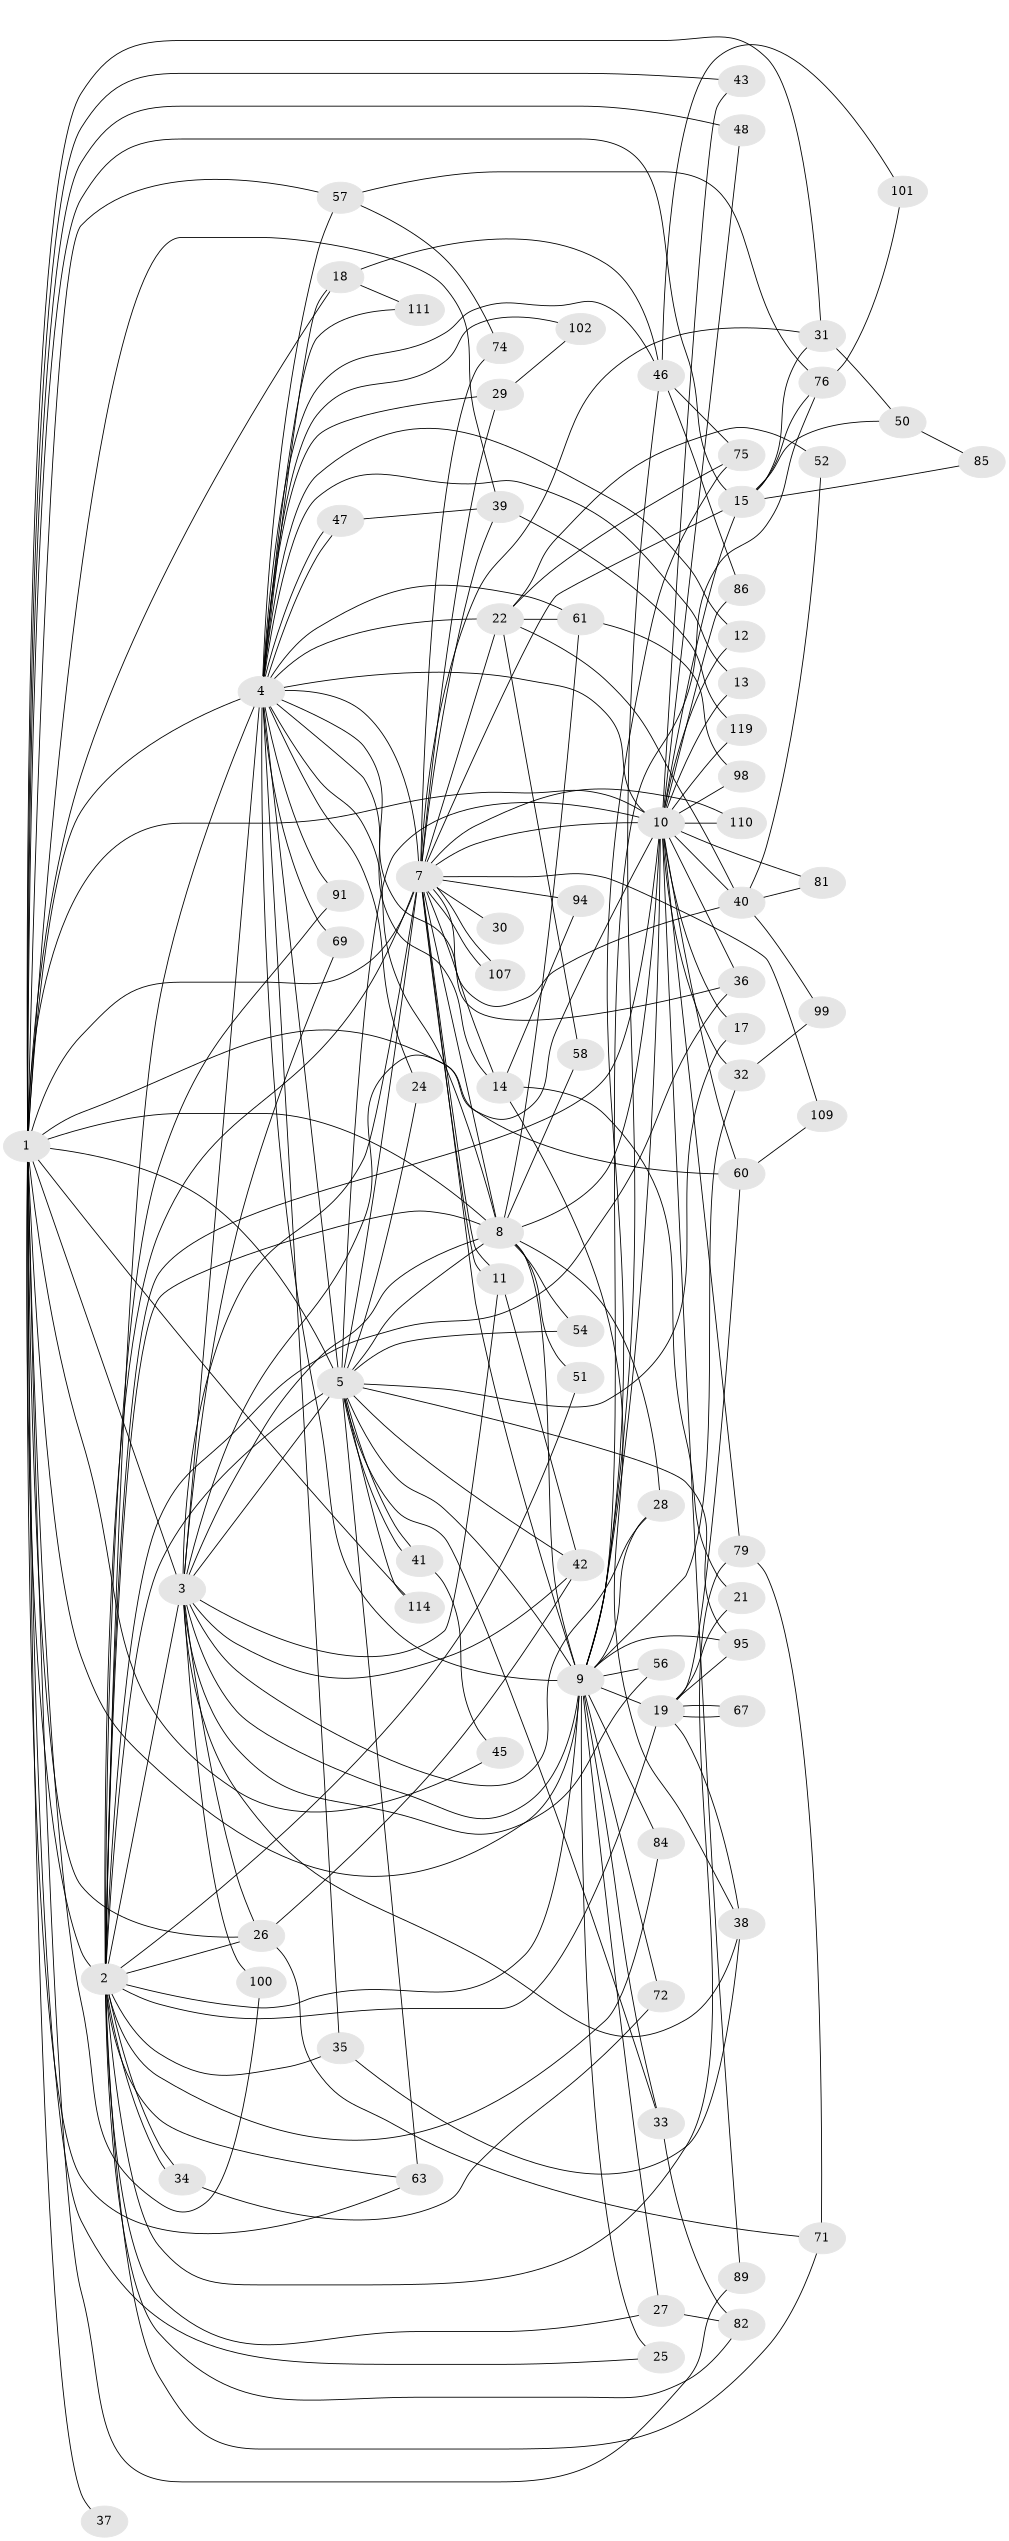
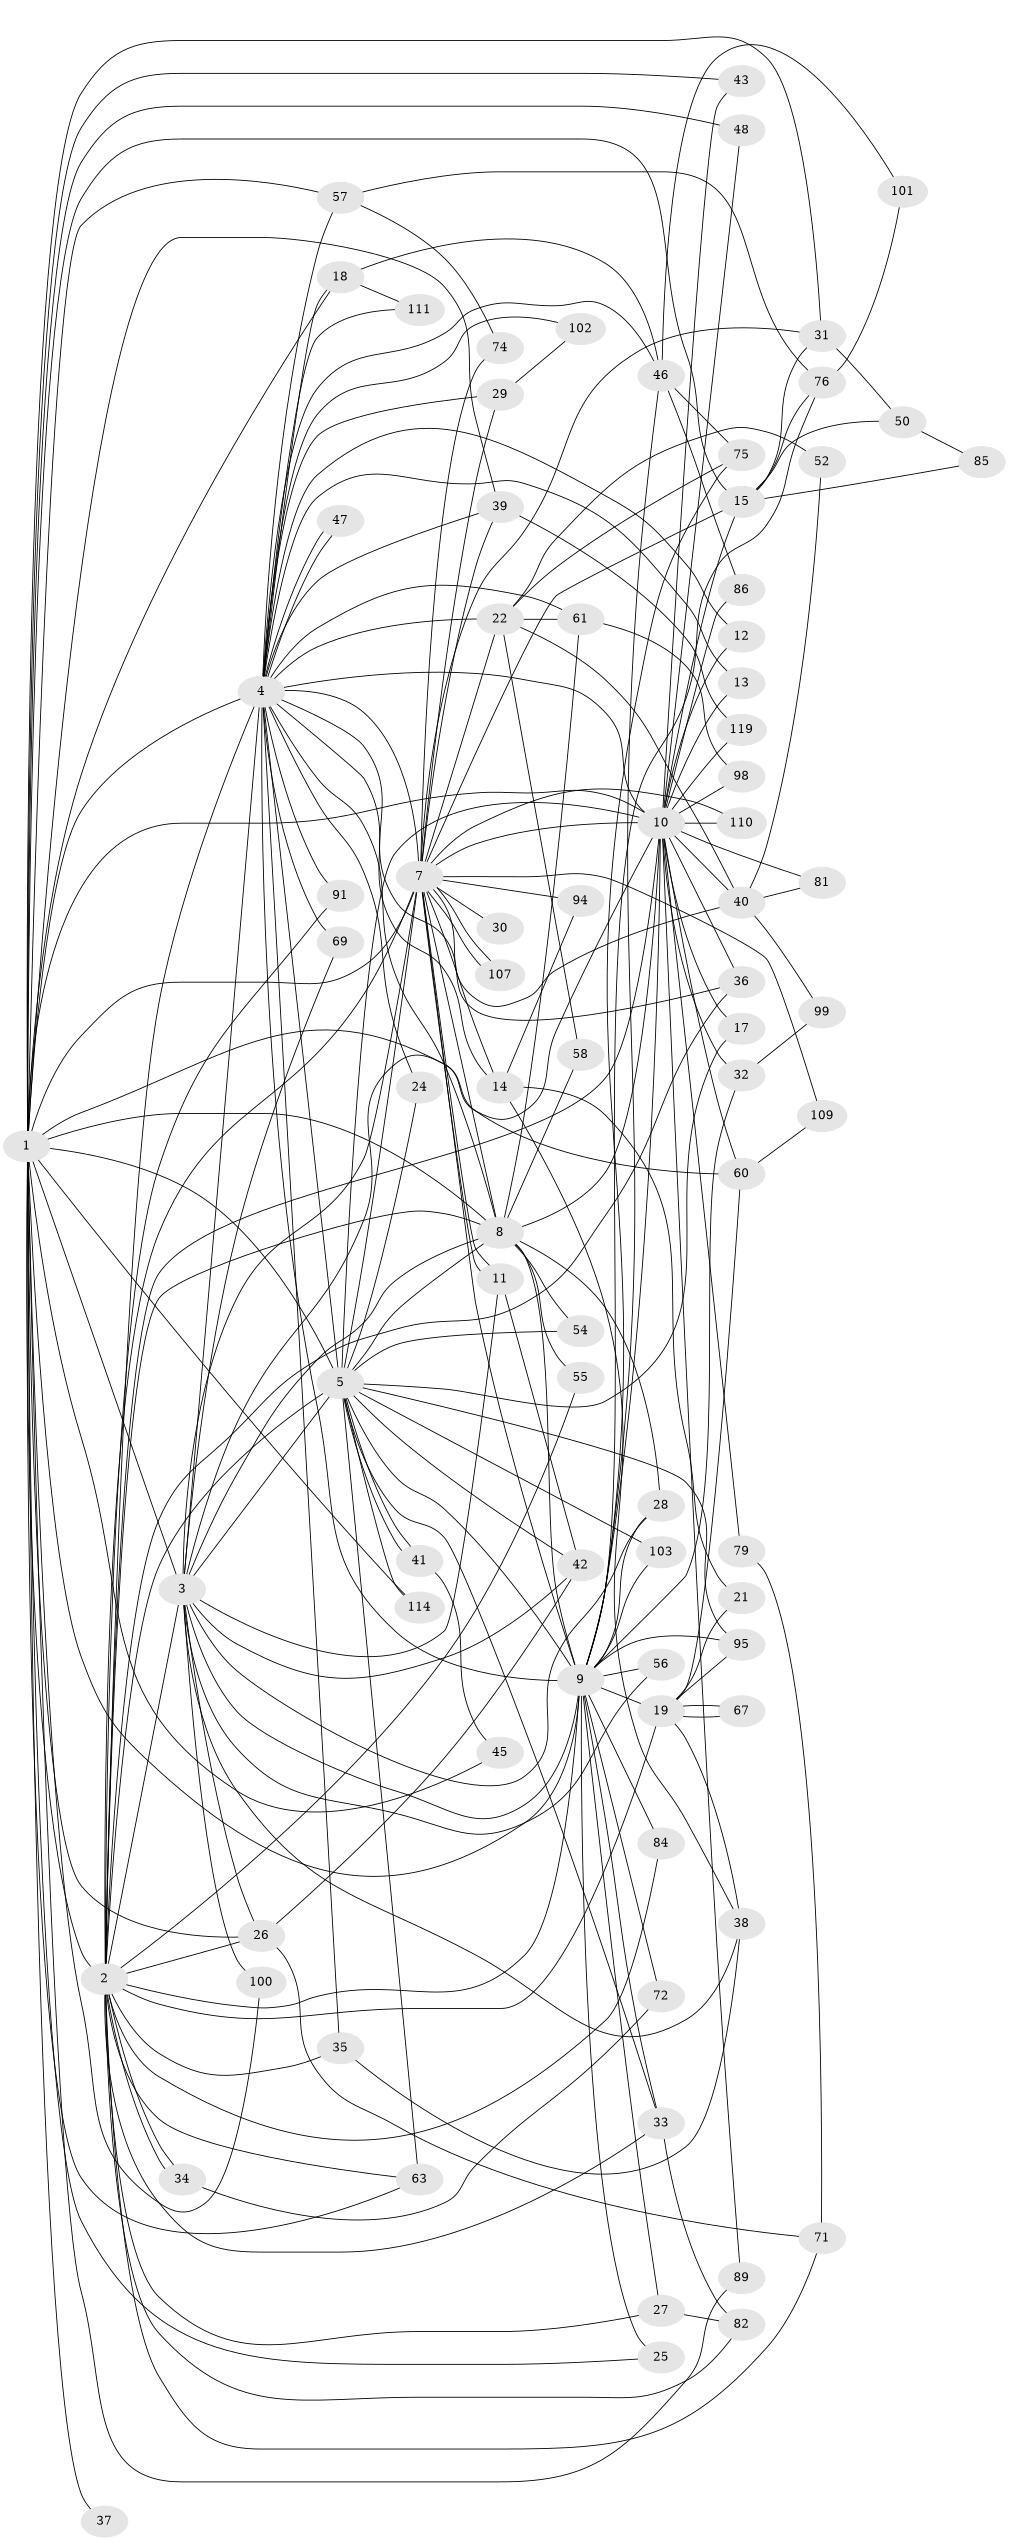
(420, 514) -> (345, 564)
(581, 1378) -> (581, 1378)
none -> (661, 1552)
(600, 2240) -> (297, 2252)
